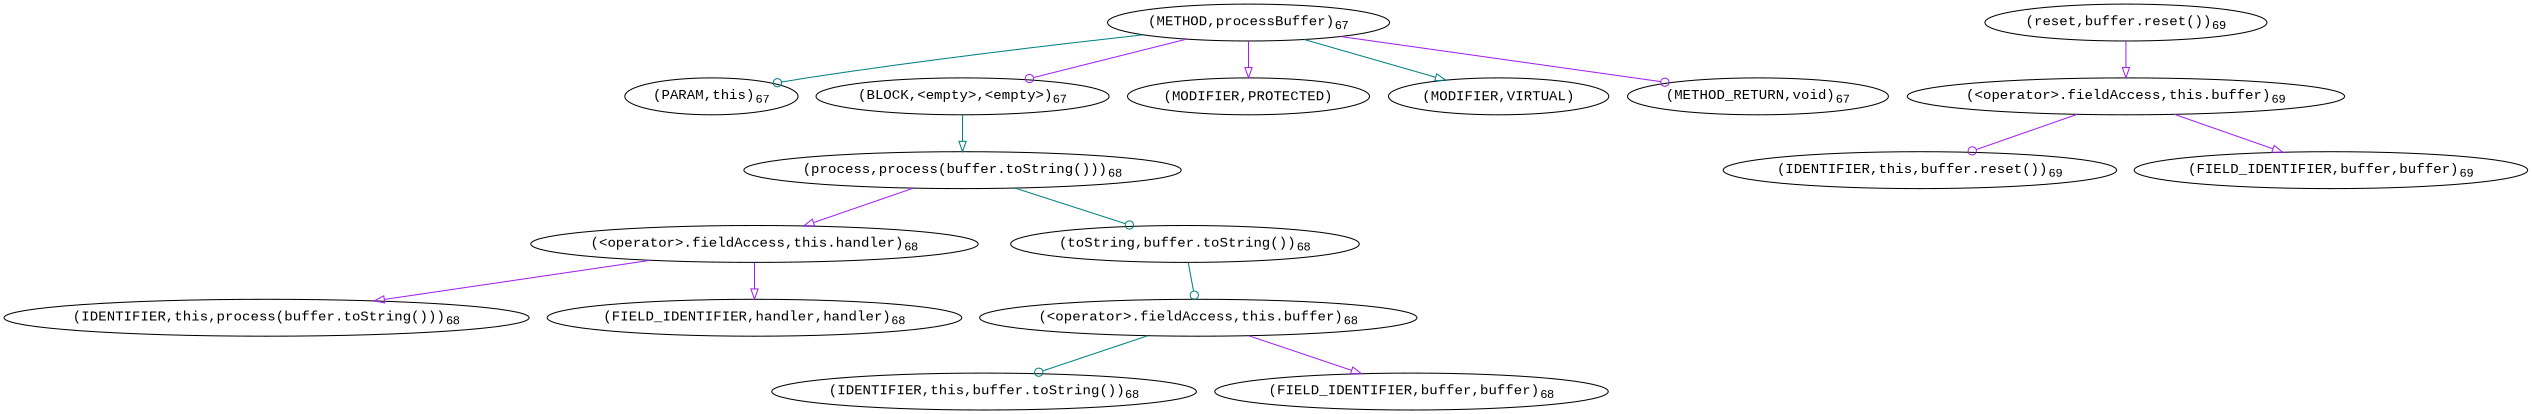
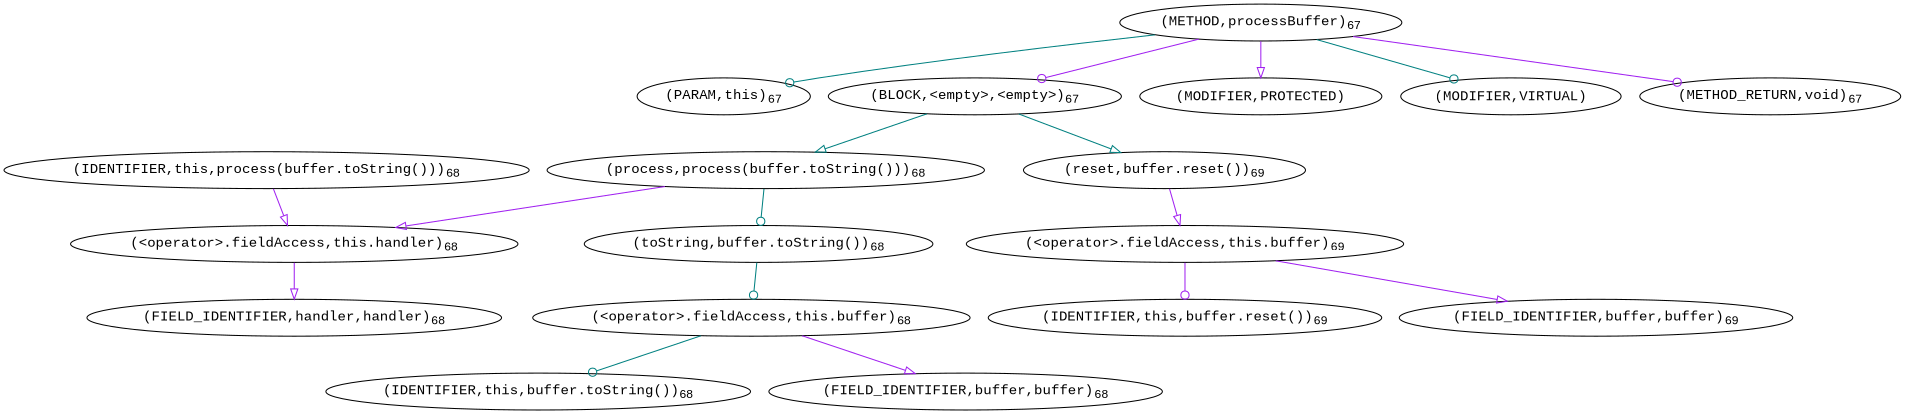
(1370, 58) -> (1383, 59)
none -> (1065, 131)
(517, 280) -> (279, 202)
